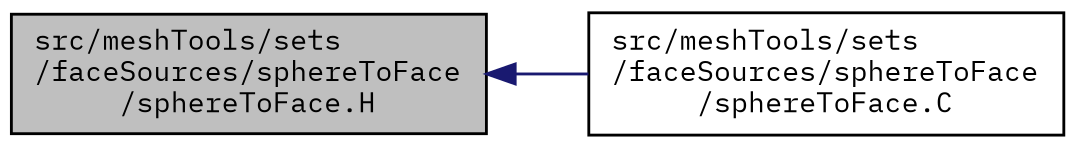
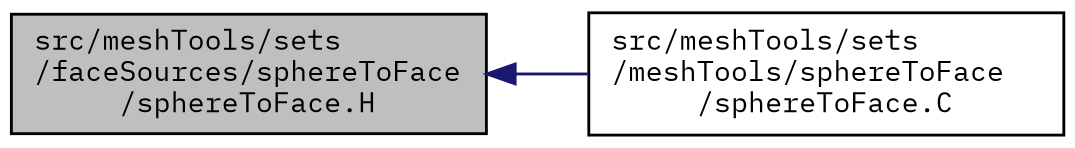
(826, 74) -> (826, 74)
